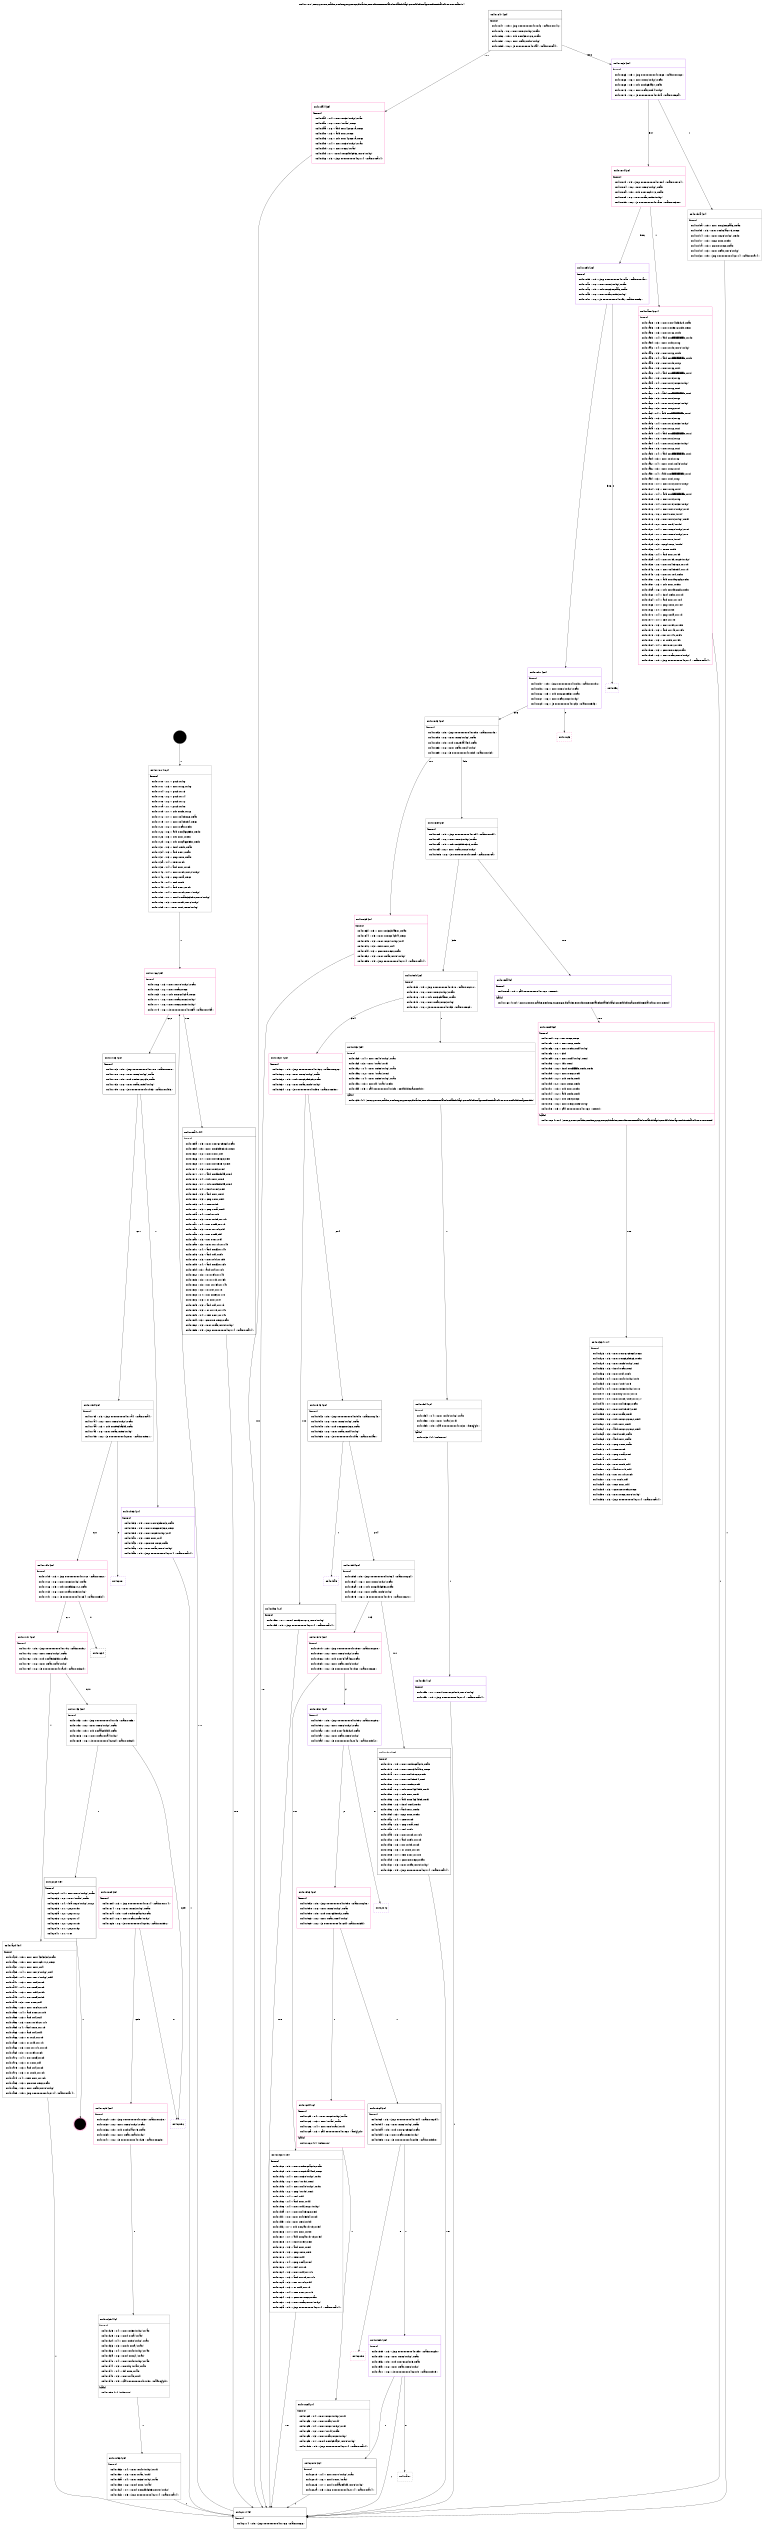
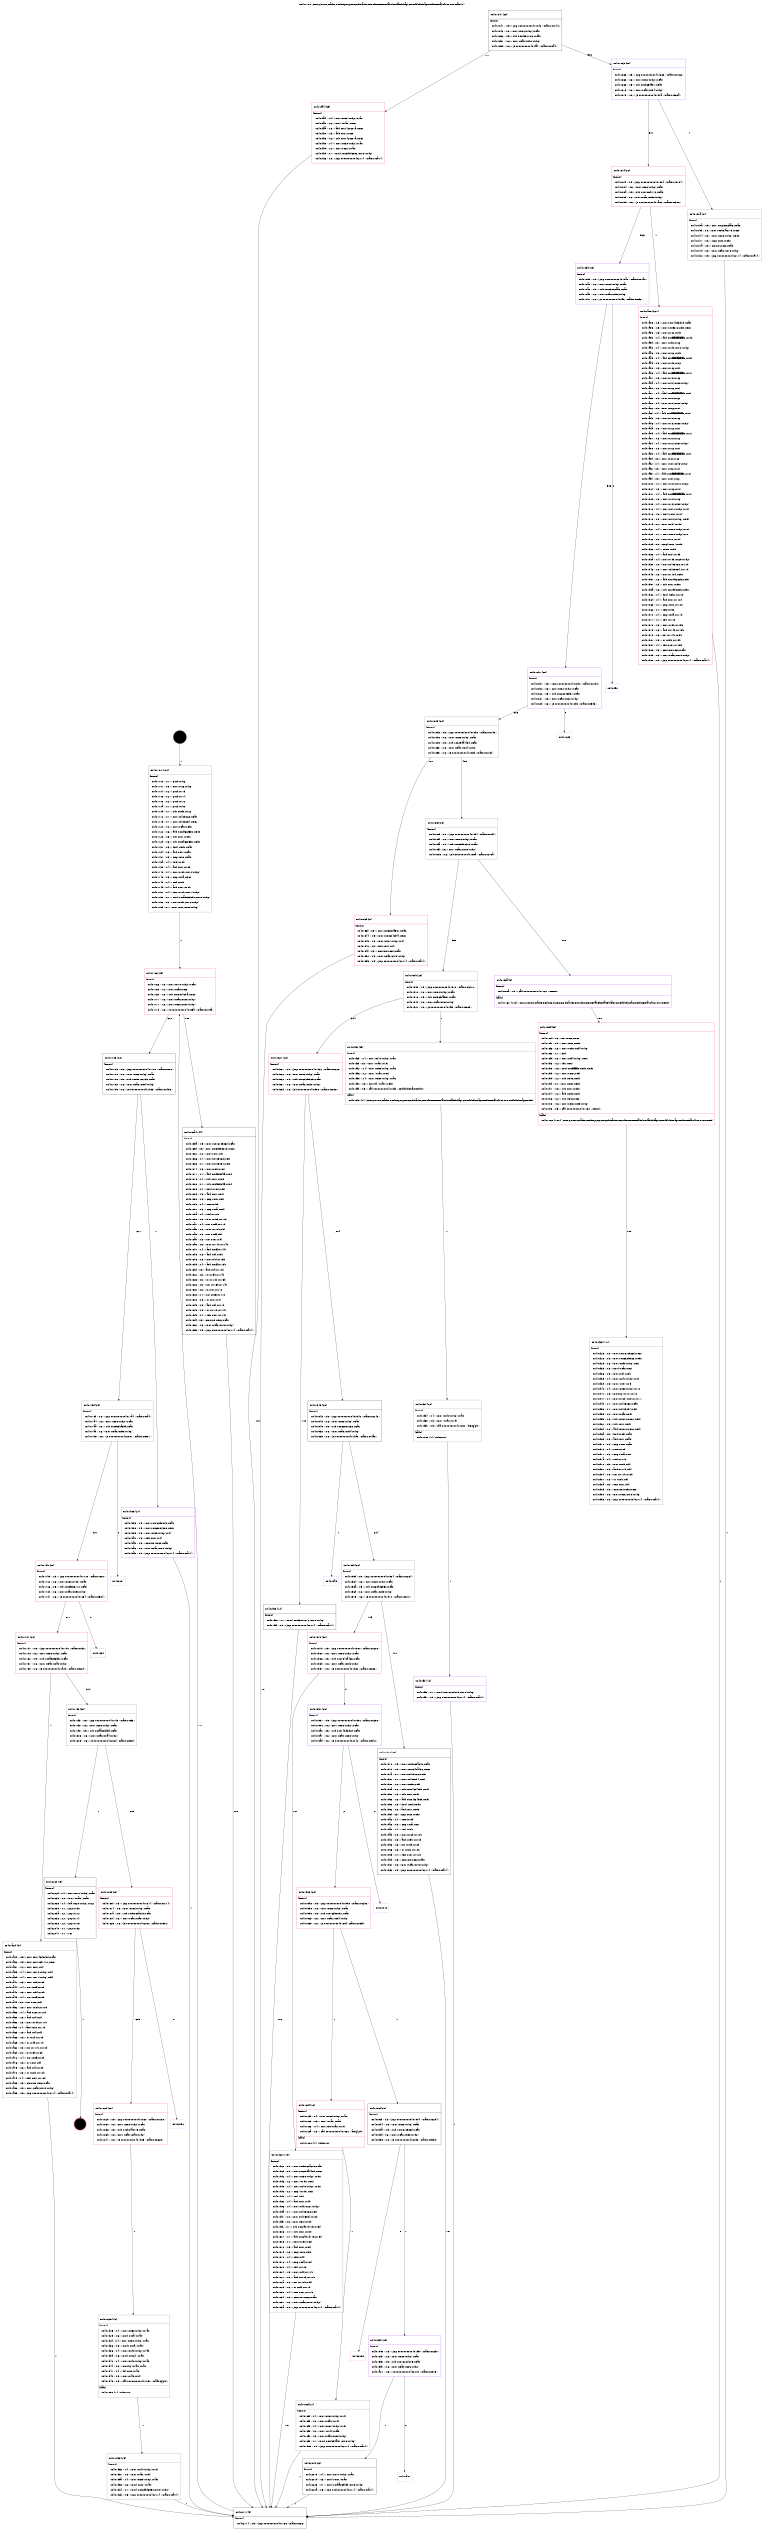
(180, 1927) -> (118, 1816)
(386, 2474) -> (287, 2477)
